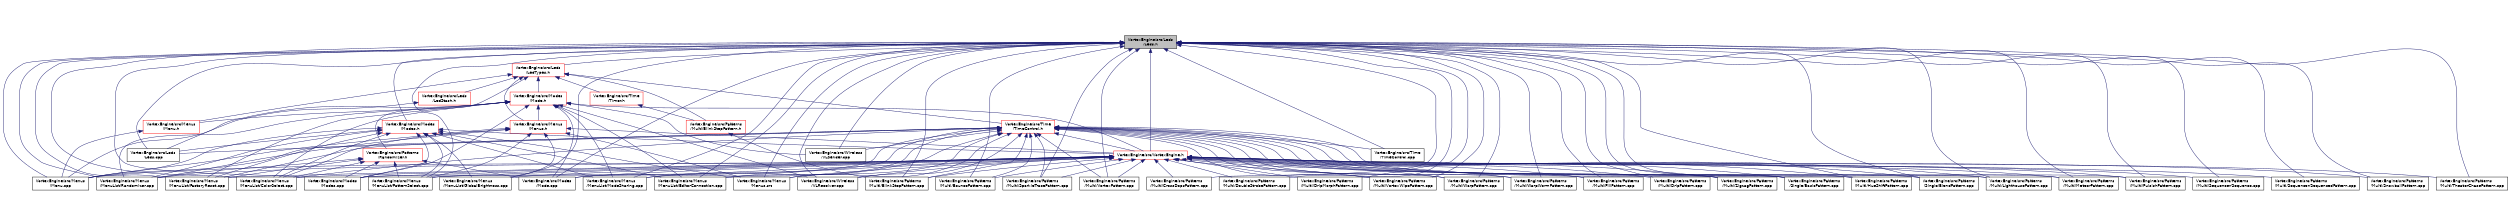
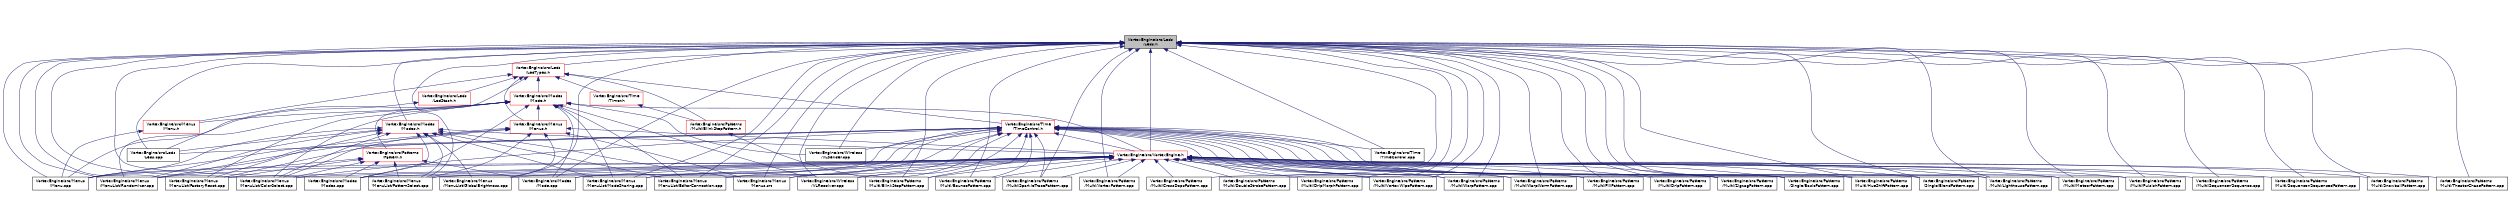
(1055, 146) -> none
(393, 155) -> (393, 155)
